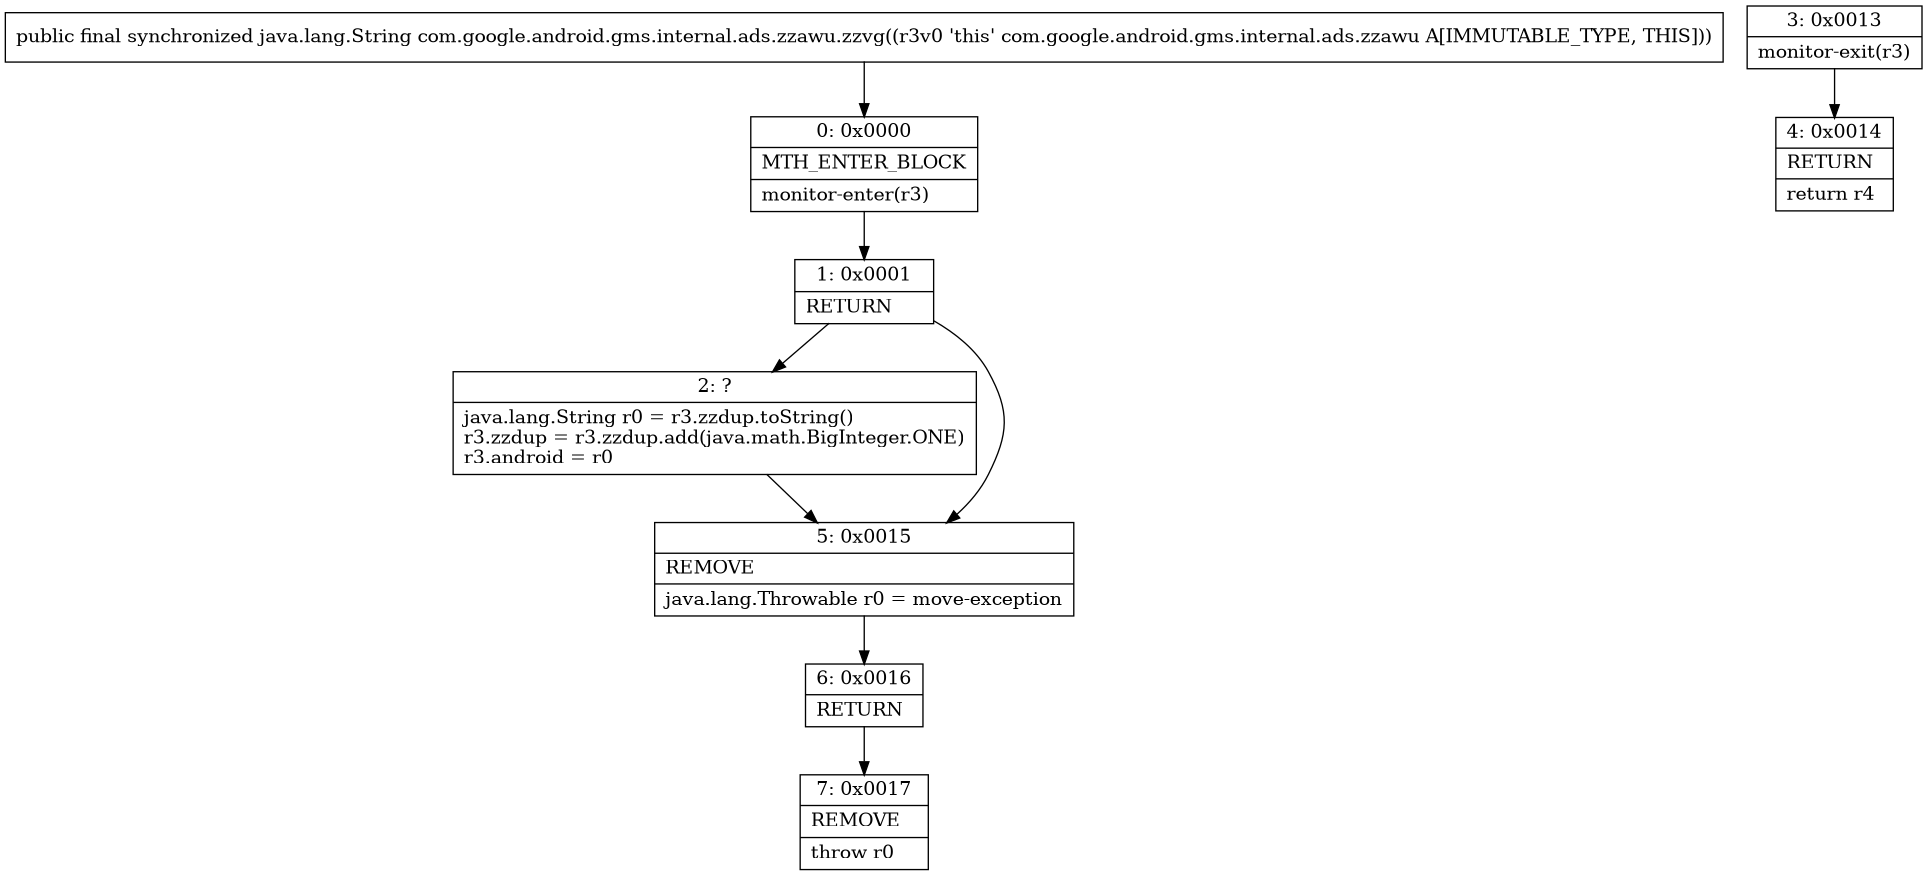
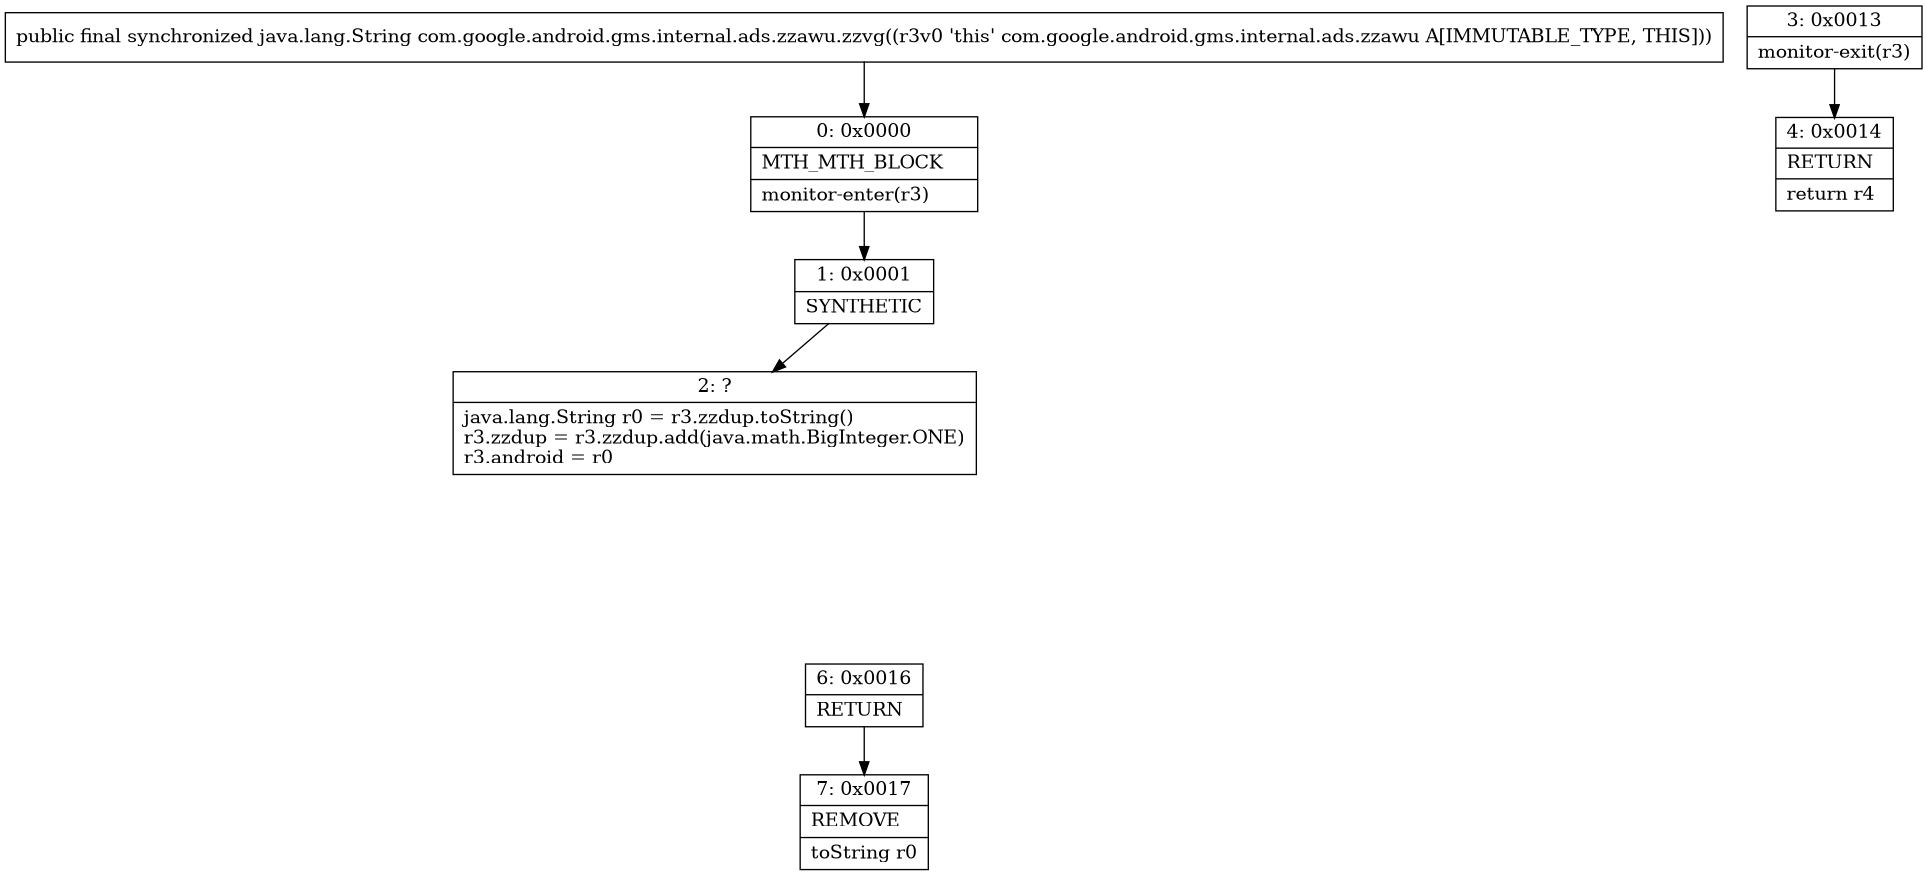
(864, 163) -> (852, 163)
(849, 307) -> (864, 307)
(864, 569) -> none
(853, 853) -> (864, 853)
